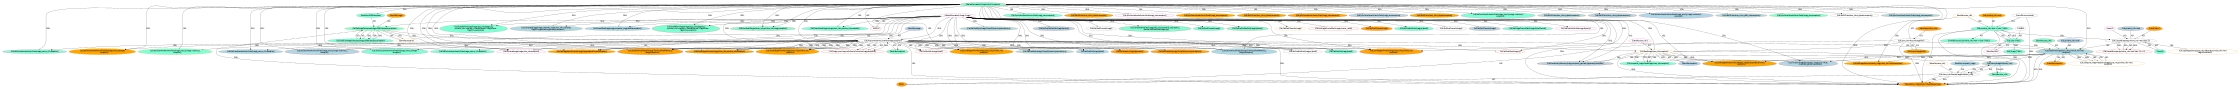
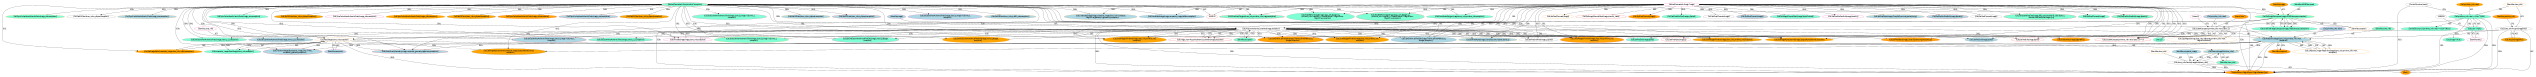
(669, 6) -> (1607, 7)
